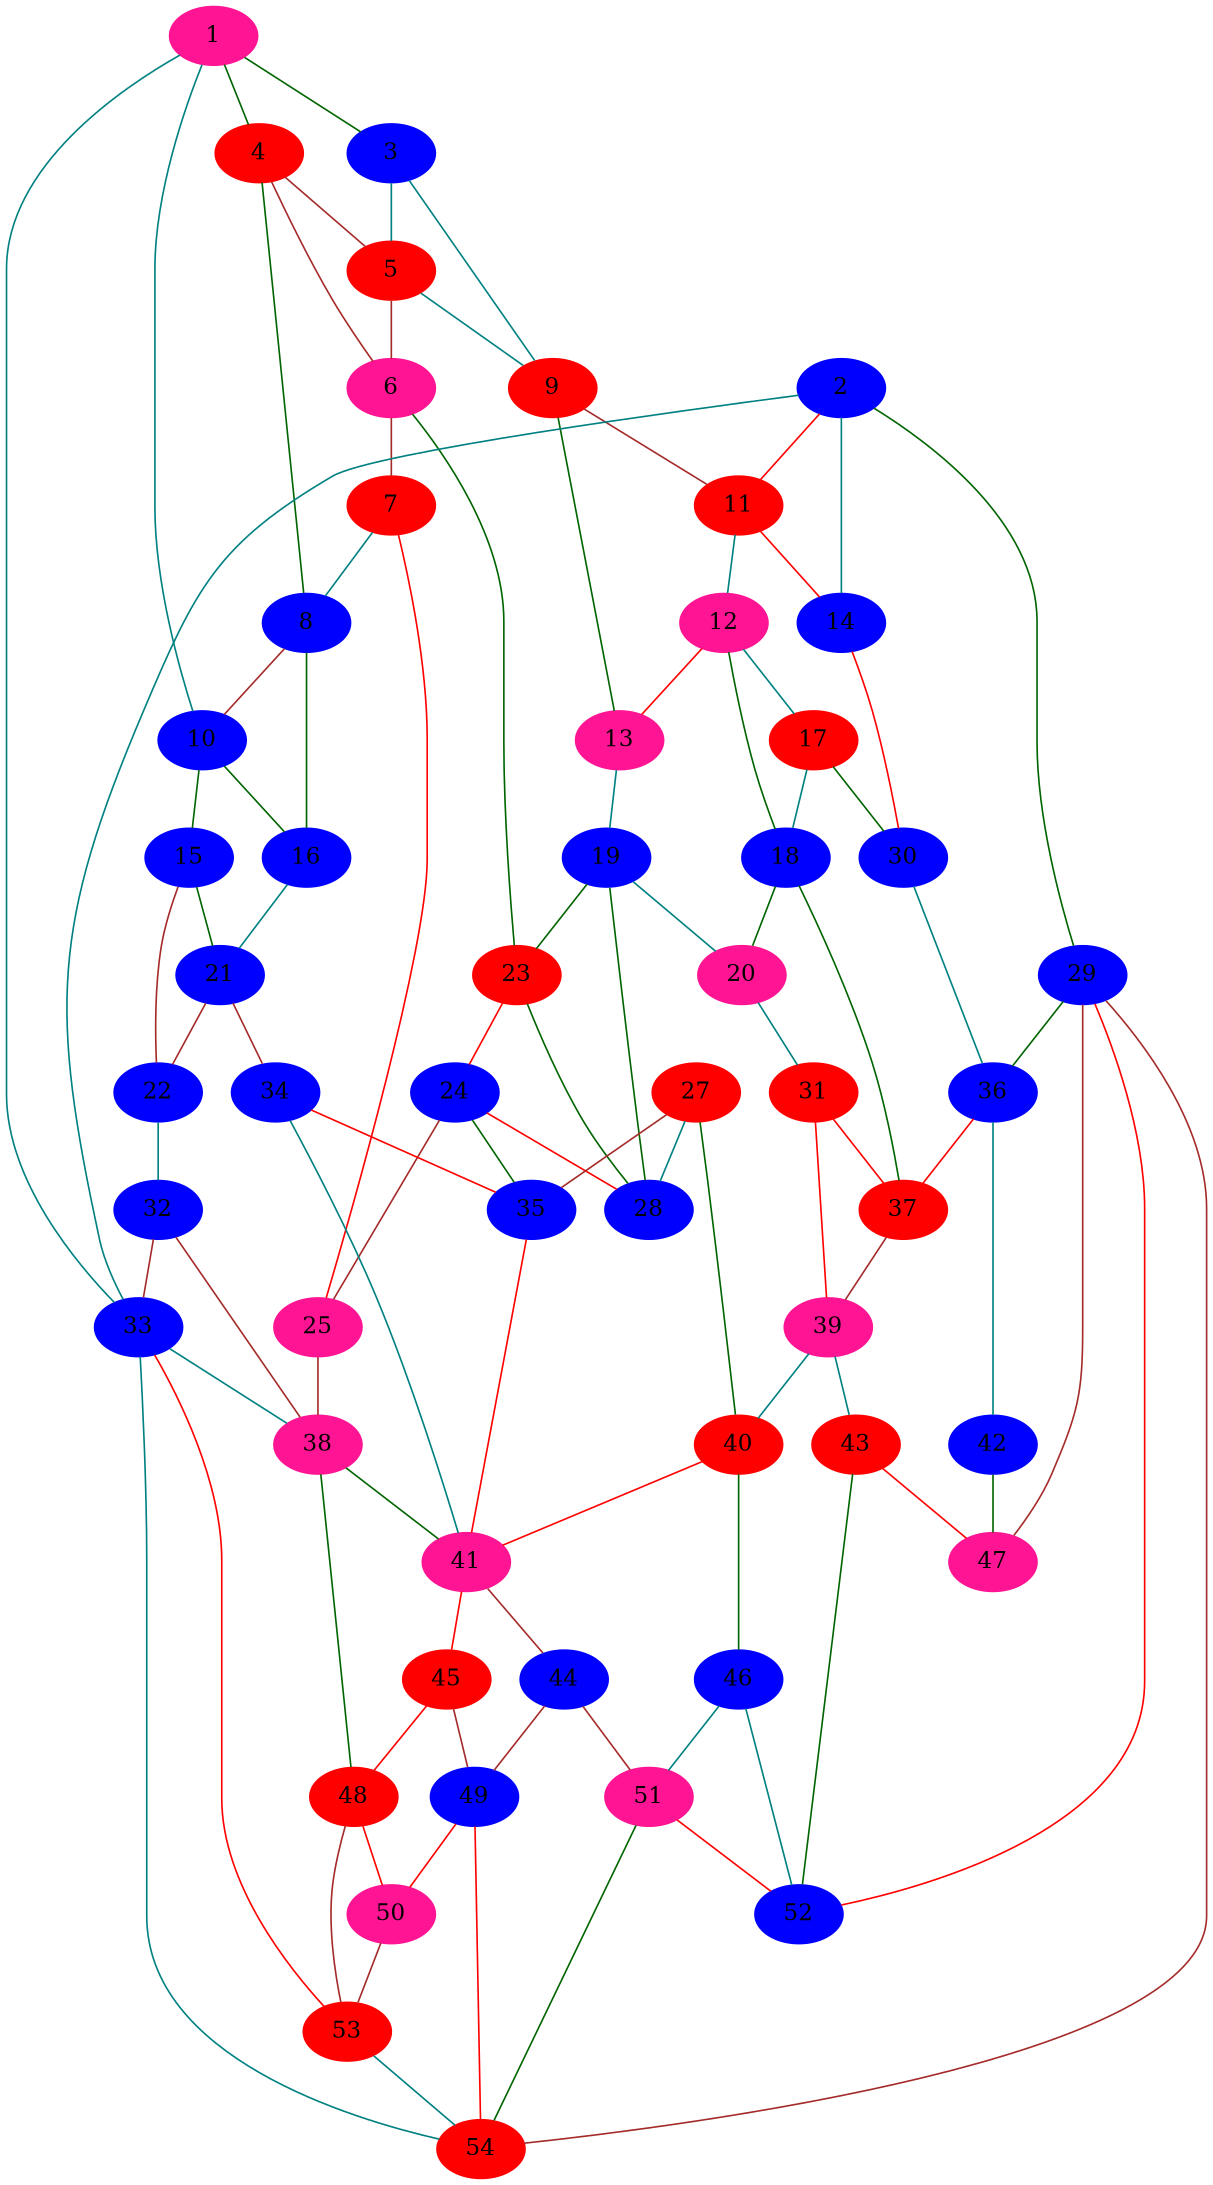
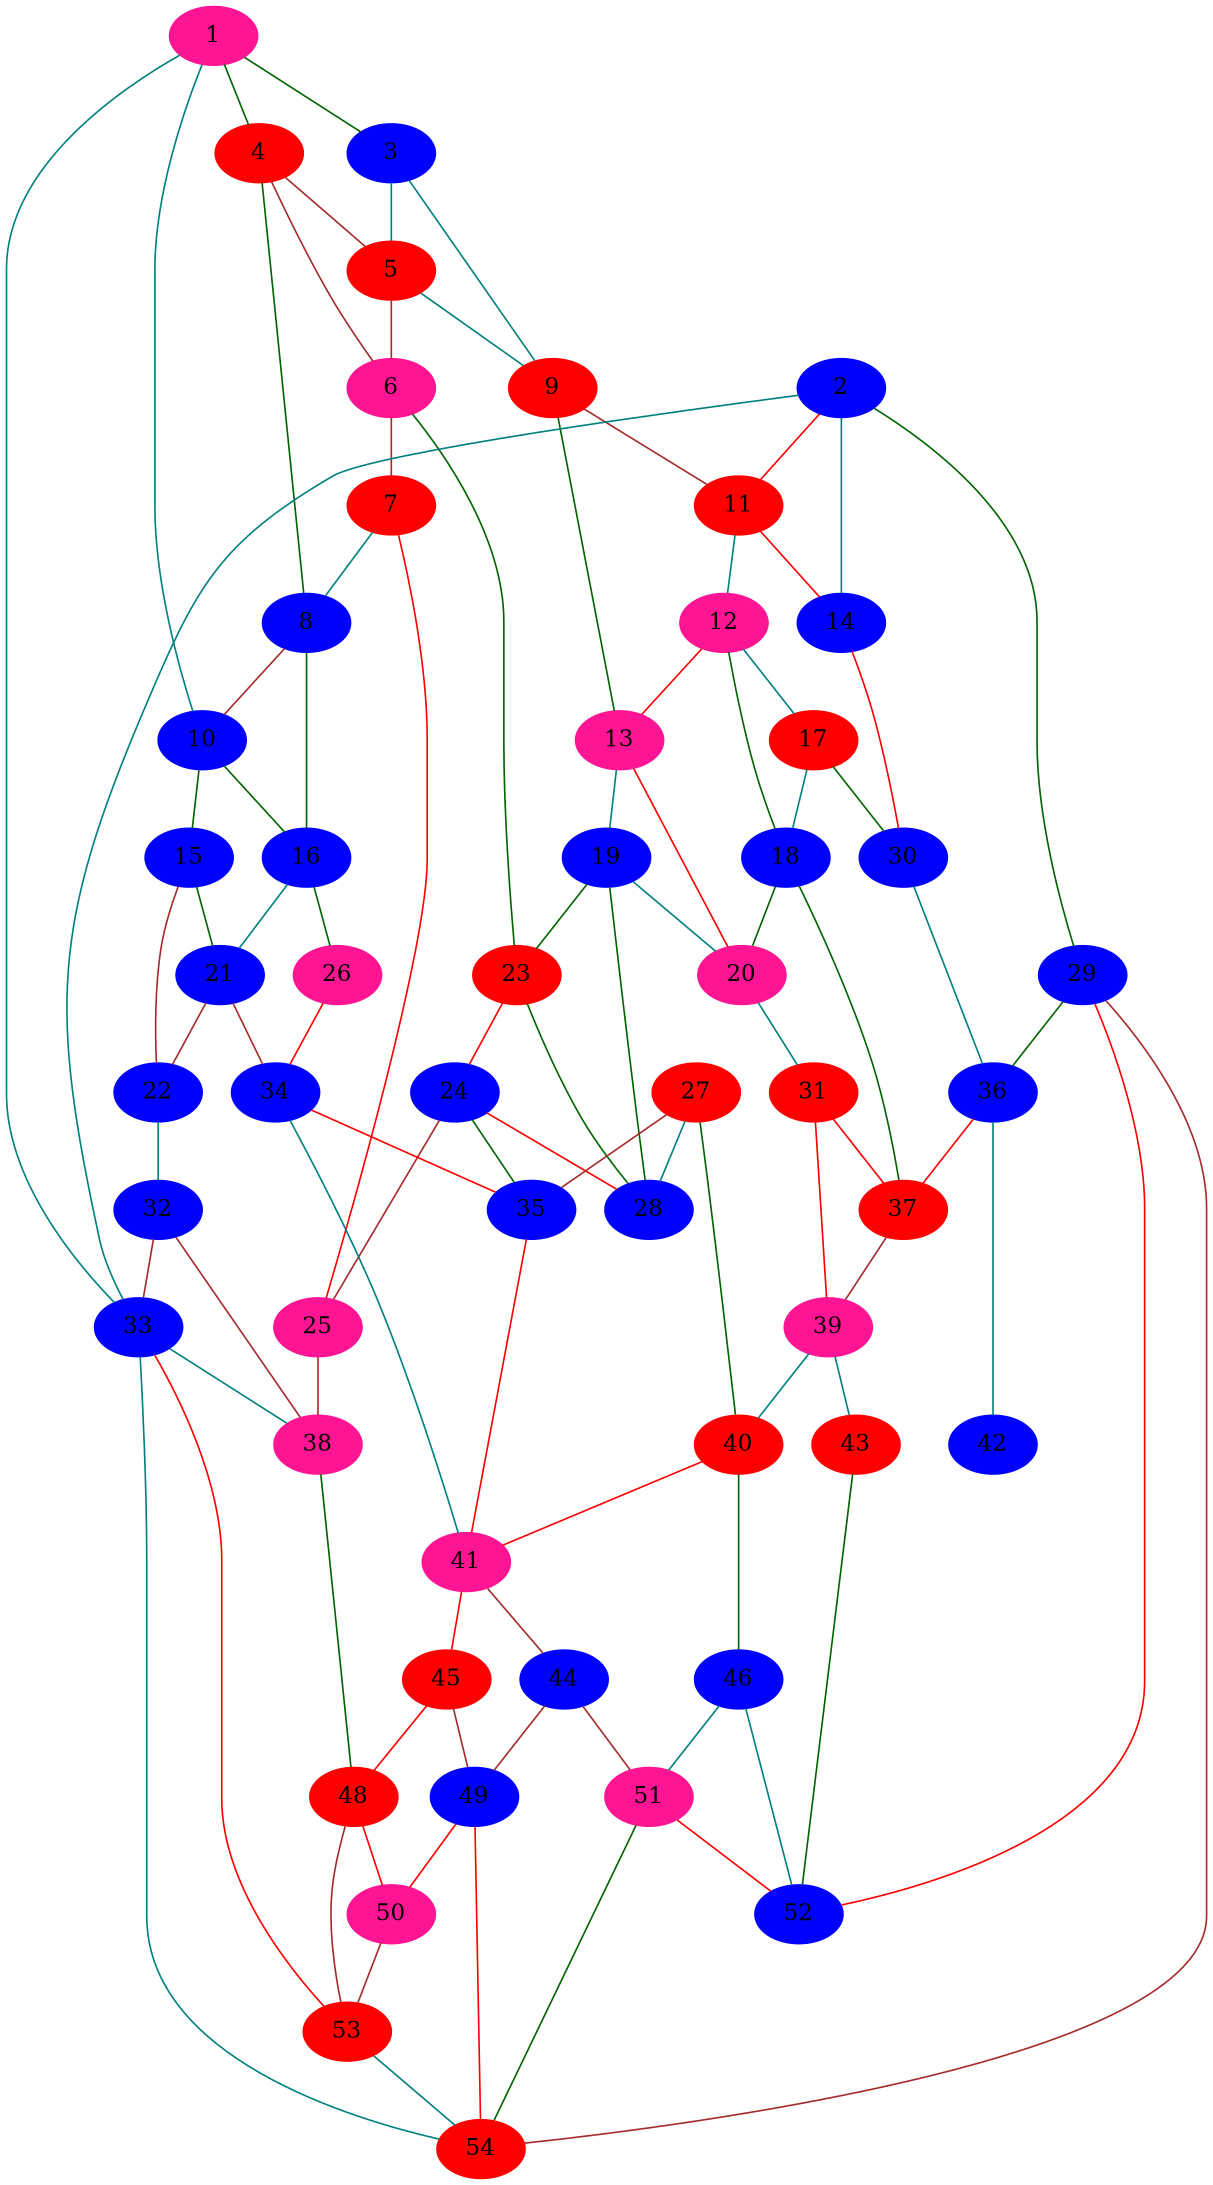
none -> (681, 858)
none -> (338, 975)
(392, 1503) -> none
(993, 1562) -> none
